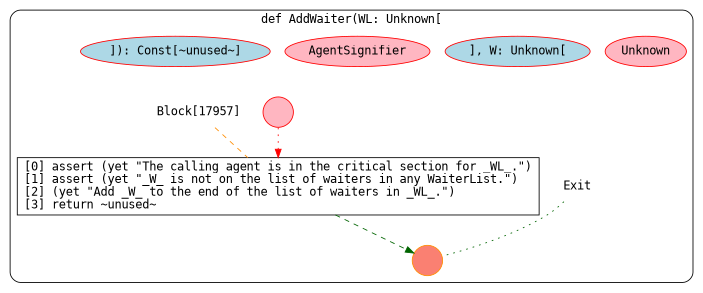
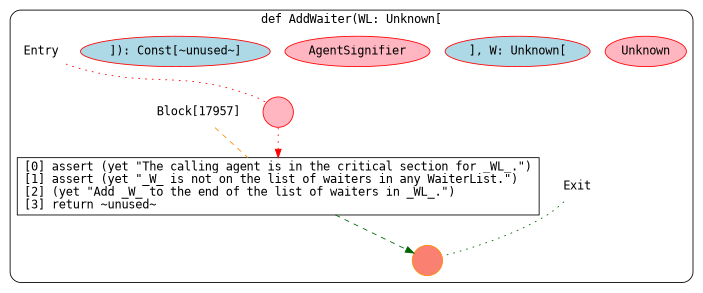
none -> (41, 51)
